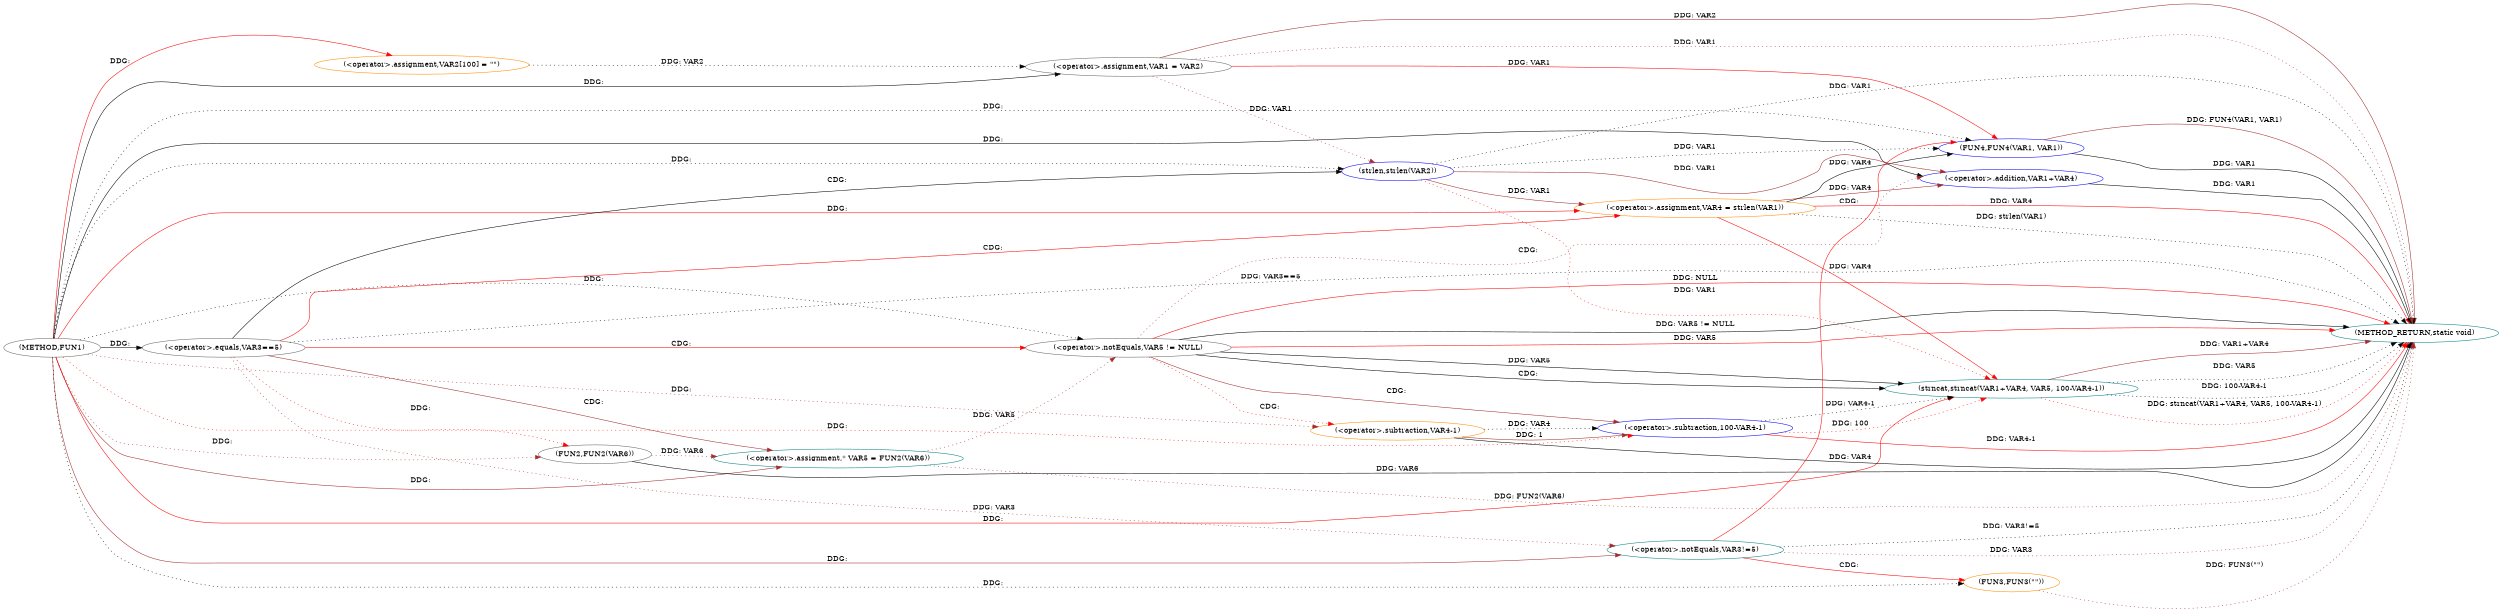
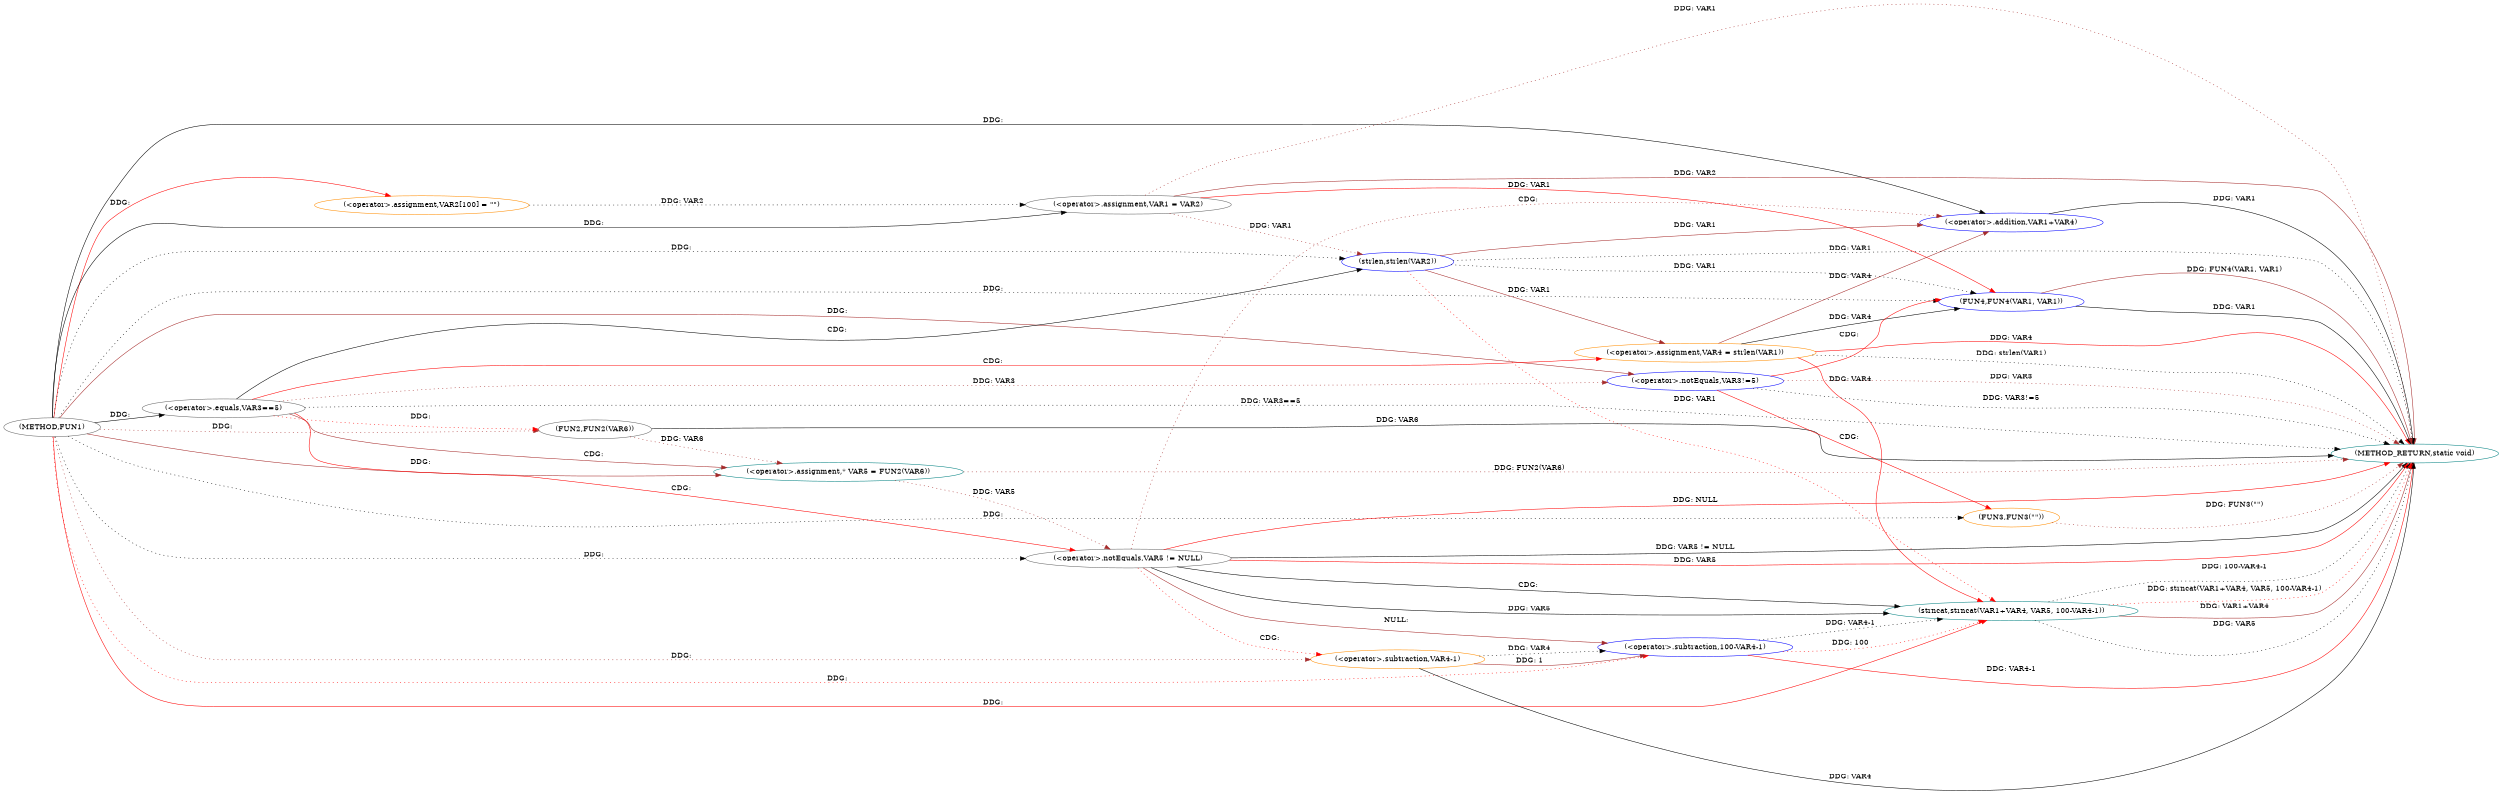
(791, 213) -> none
(1398, 391) -> (1398, 620)
(1695, 550) -> (1695, 381)
